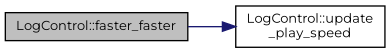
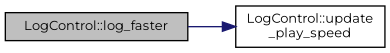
(97, 27) -> (97, 27)
